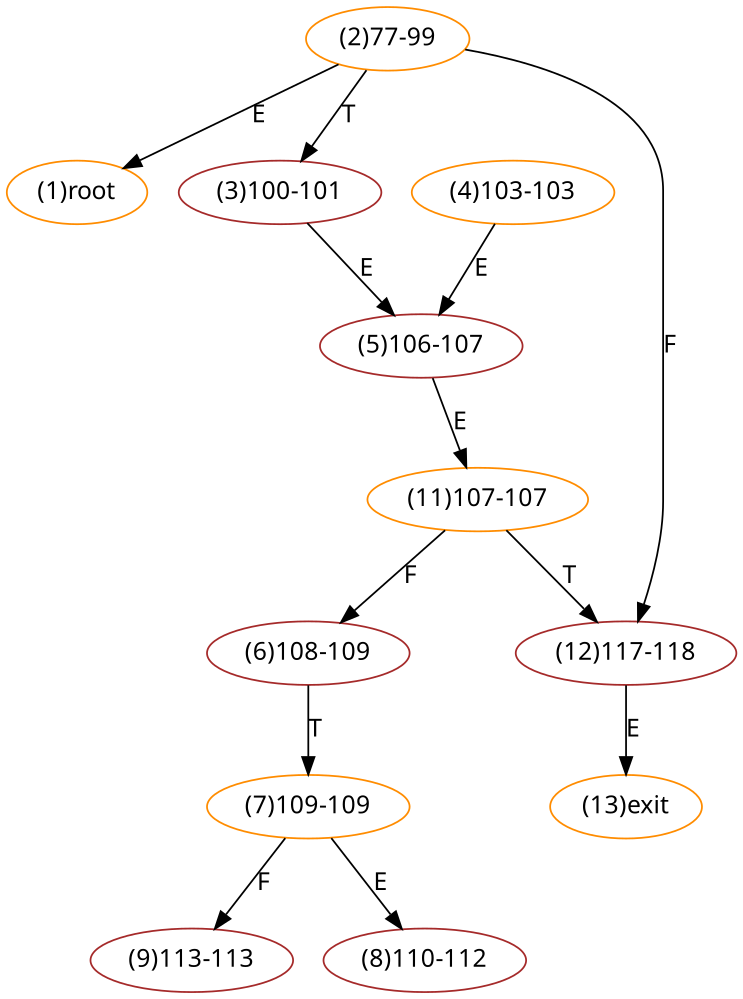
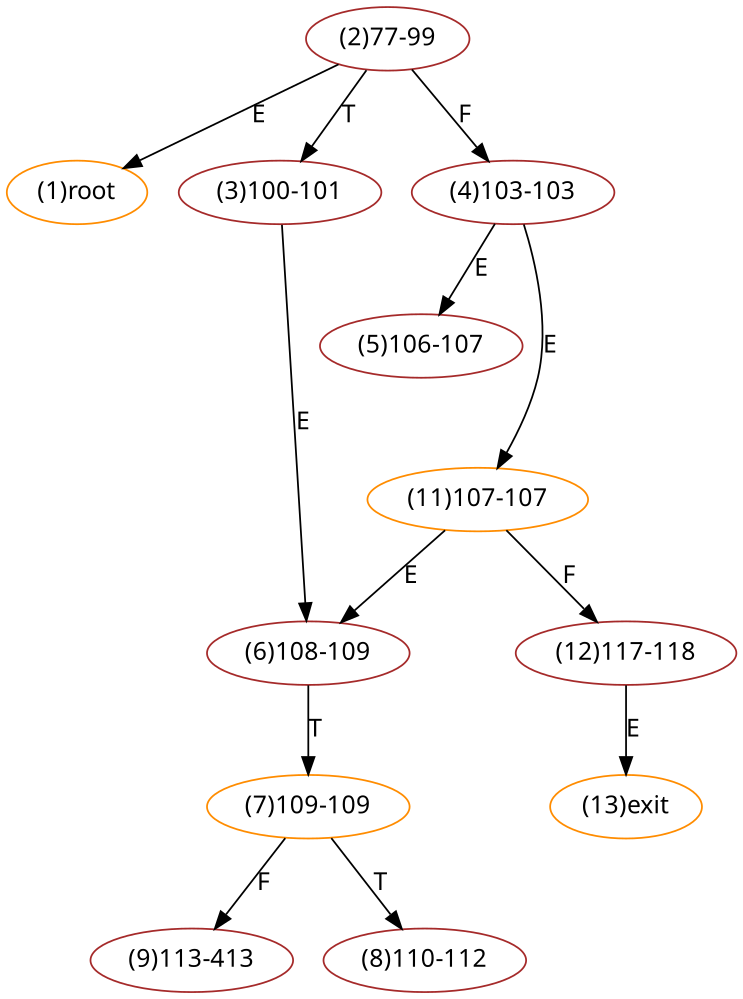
(388, 39) -> (388, 39)
(513, 192) -> (513, 192)
(344, 263) -> (294, 414)
(663, 267) -> (444, 108)
(446, 414) -> (542, 341)
(411, 576) -> (411, 576)
(570, 576) -> (570, 576)
(381, 884) -> (381, 884)
(192, 960) -> (192, 960)
